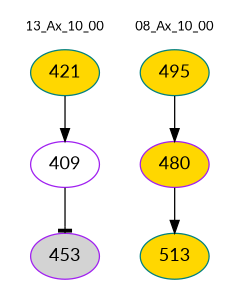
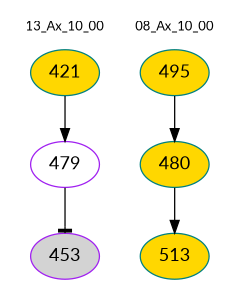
(65, 164) -> (65, 164)
(175, 164) -> (175, 164)
